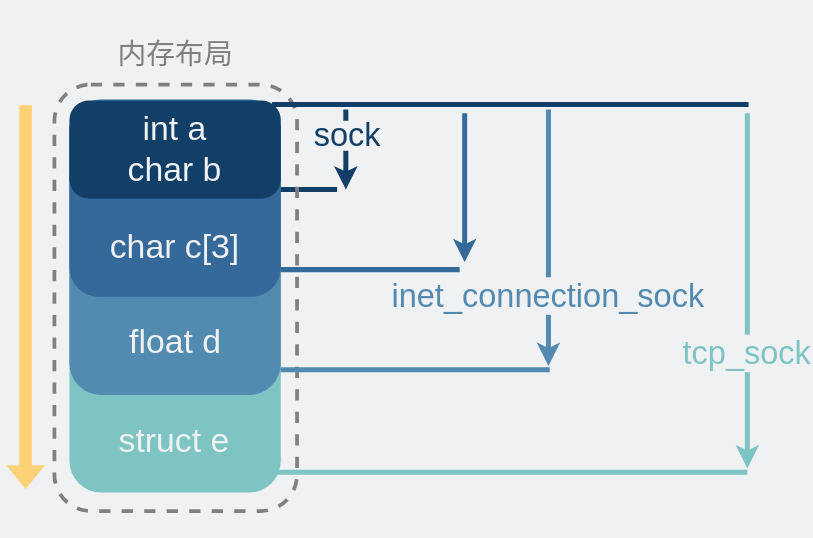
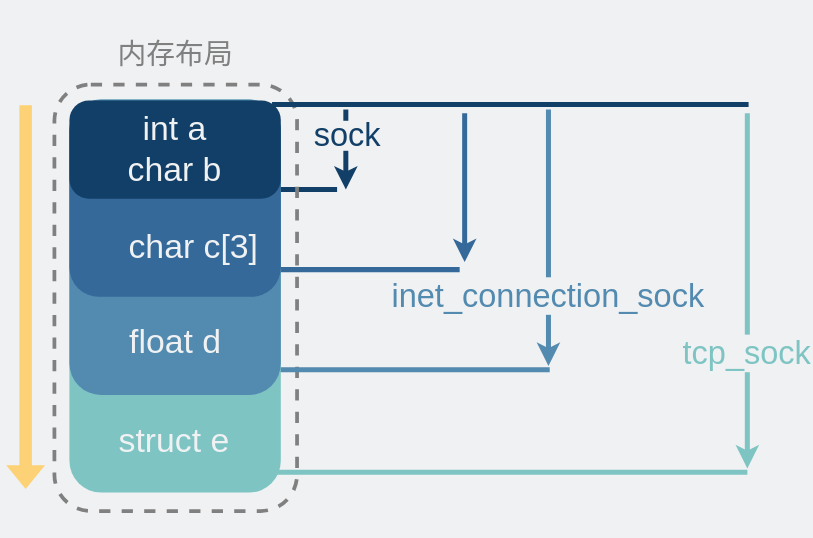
(175, 247) -> (194, 247)
